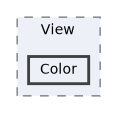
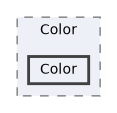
(59, 31) -> (59, 31)
